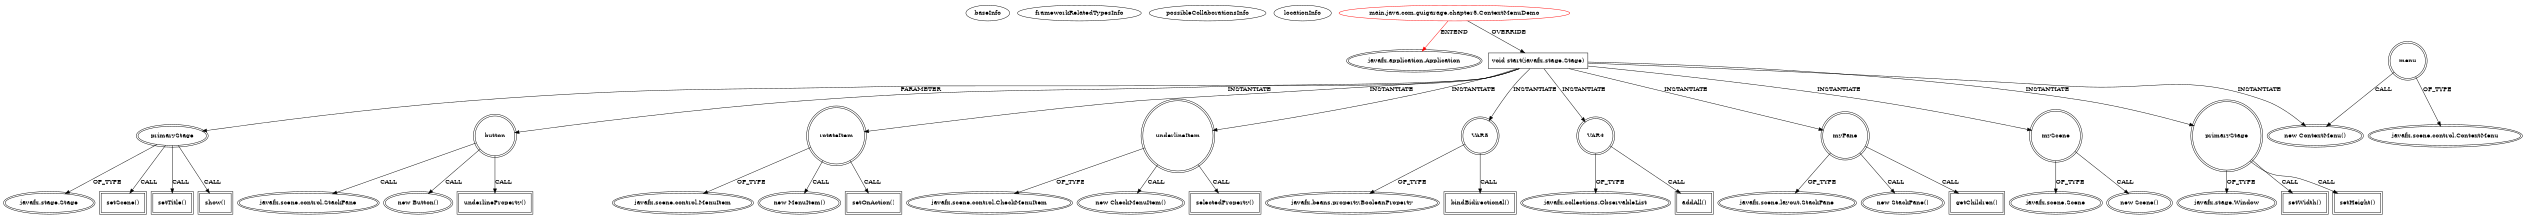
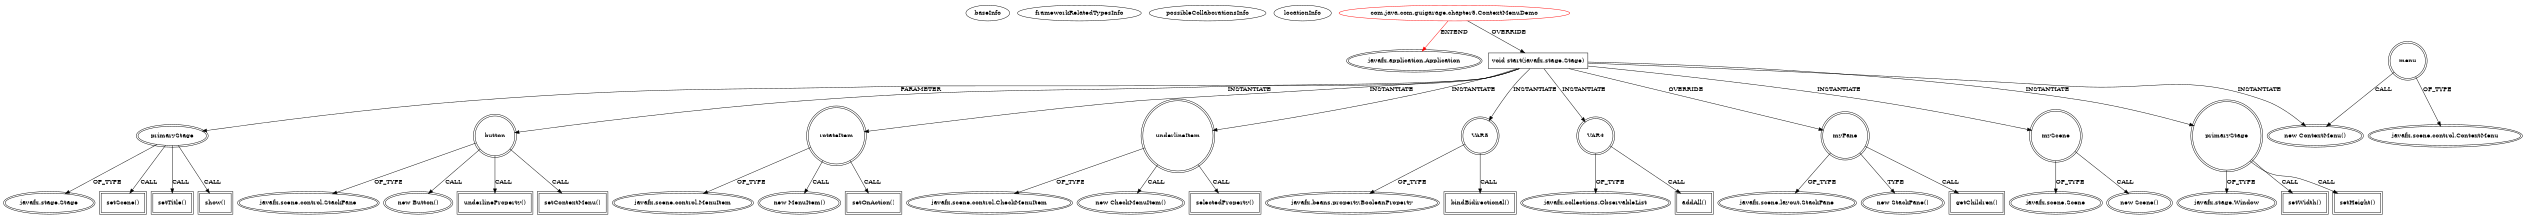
(1454, 13) -> (1454, 13)
(1686, 90) -> (1686, 90)
(389, 182) -> (389, 182)
(1896, 182) -> (1896, 182)
none -> (573, 203)
